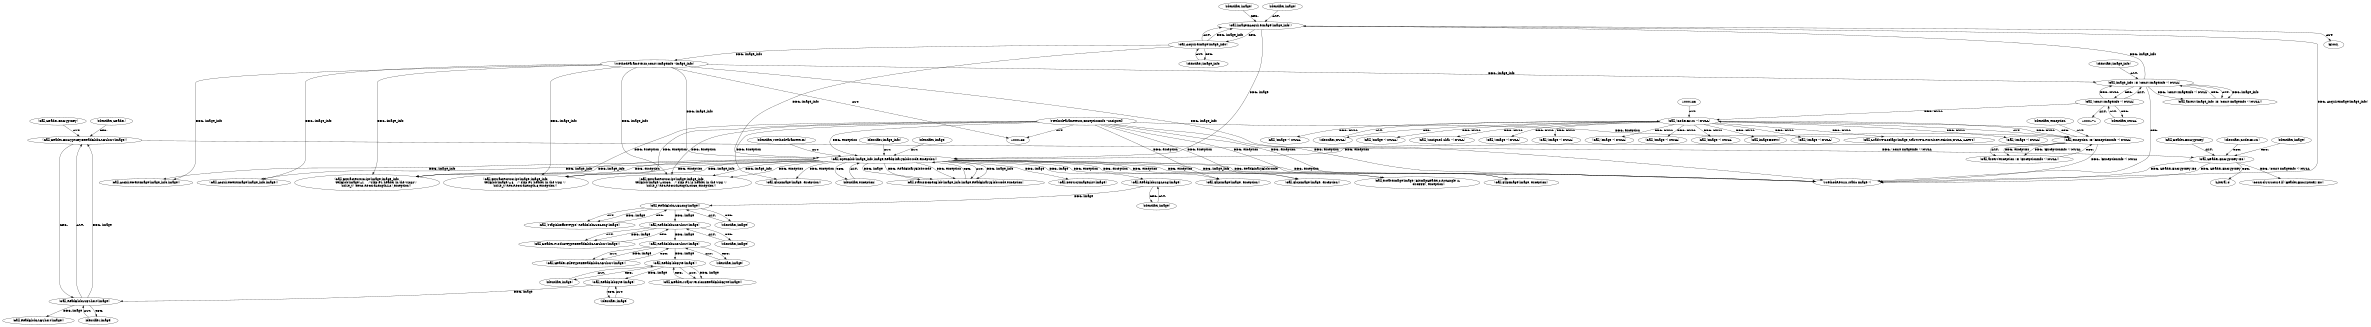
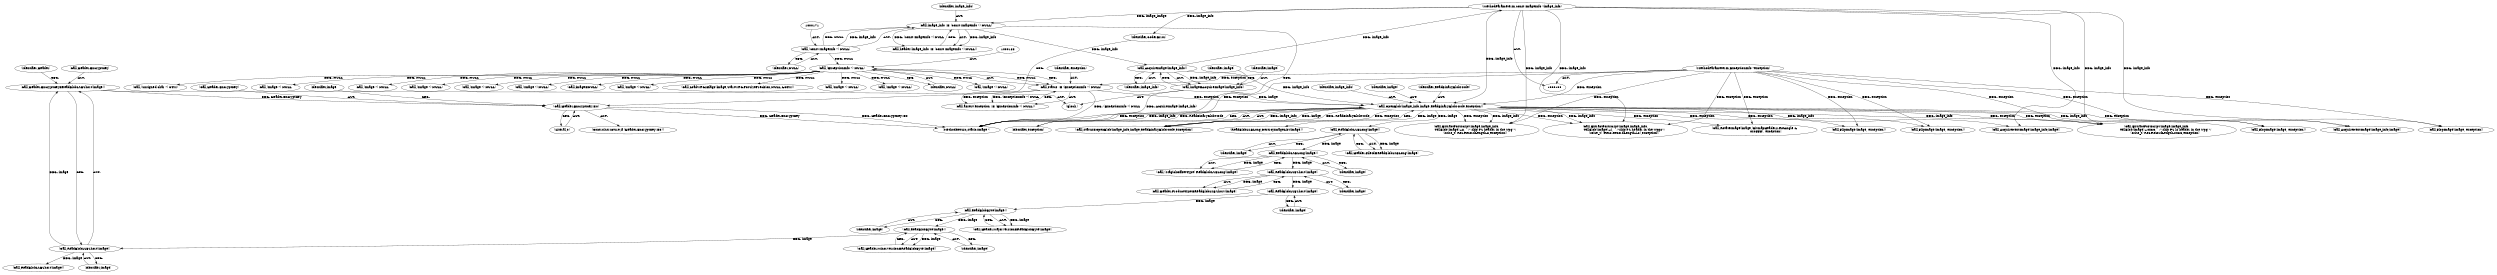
(1734, 32) -> (1060, 46)
(1253, 35) -> (1167, 78)
(1502, 73) -> (1152, 16)
none -> (583, 92)
(2129, 92) -> (863, 38)
(2220, 102) -> (934, 49)
(2099, 111) -> (811, 37)
none -> (570, 120)
(1086, 121) -> (1733, 68)
(1689, 121) -> (842, 68)
(781, 140) -> (1444, 88)
(1442, 140) -> (155, 88)
(1765, 140) -> (583, 88)
(2098, 140) -> (1070, 88)
(1252, 143) -> (1310, 10)
(1907, 150) -> (282, 97)
none -> (1383, 153)
(2285, 169) -> (605, 116)
(1083, 183) -> (1267, 130)
none -> (897, 249)
(586, 263) -> none
